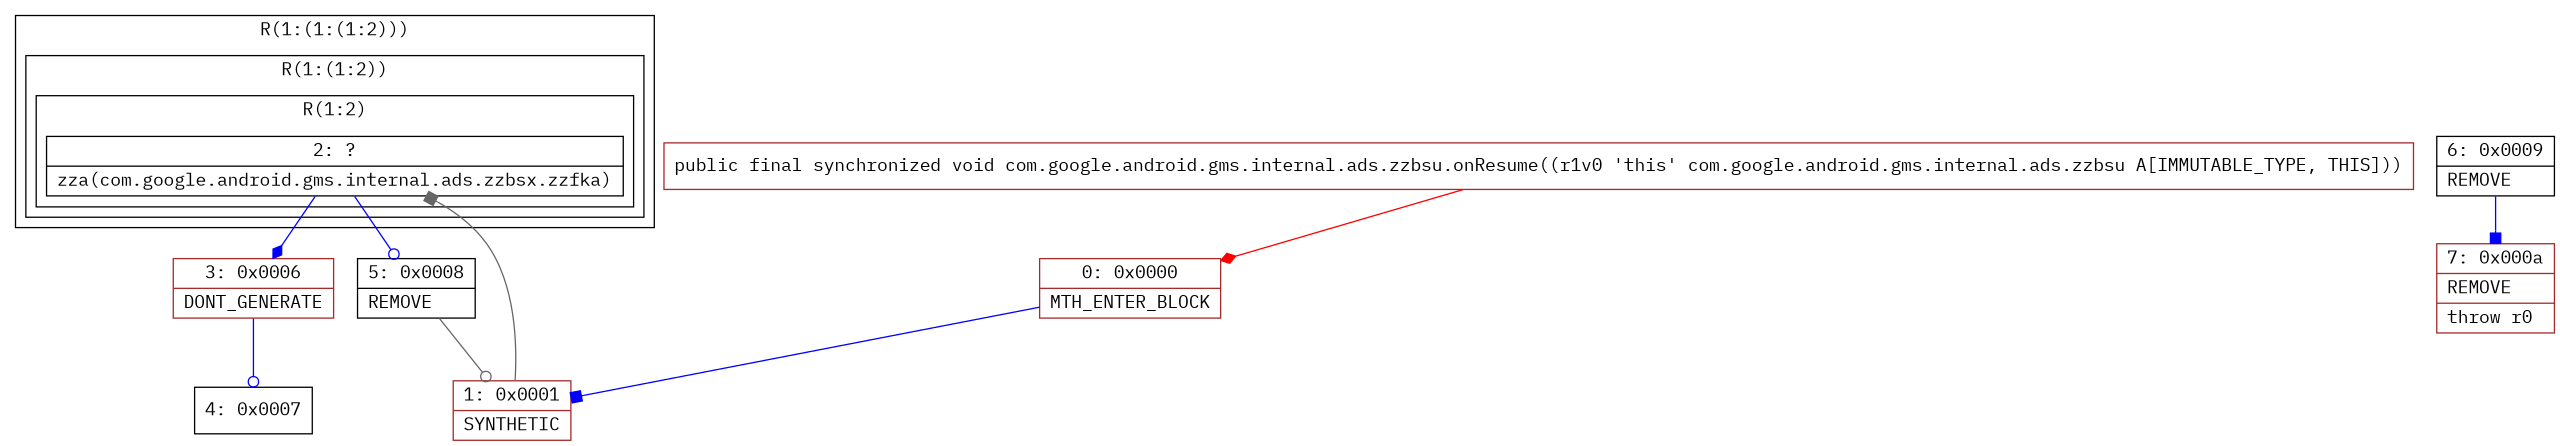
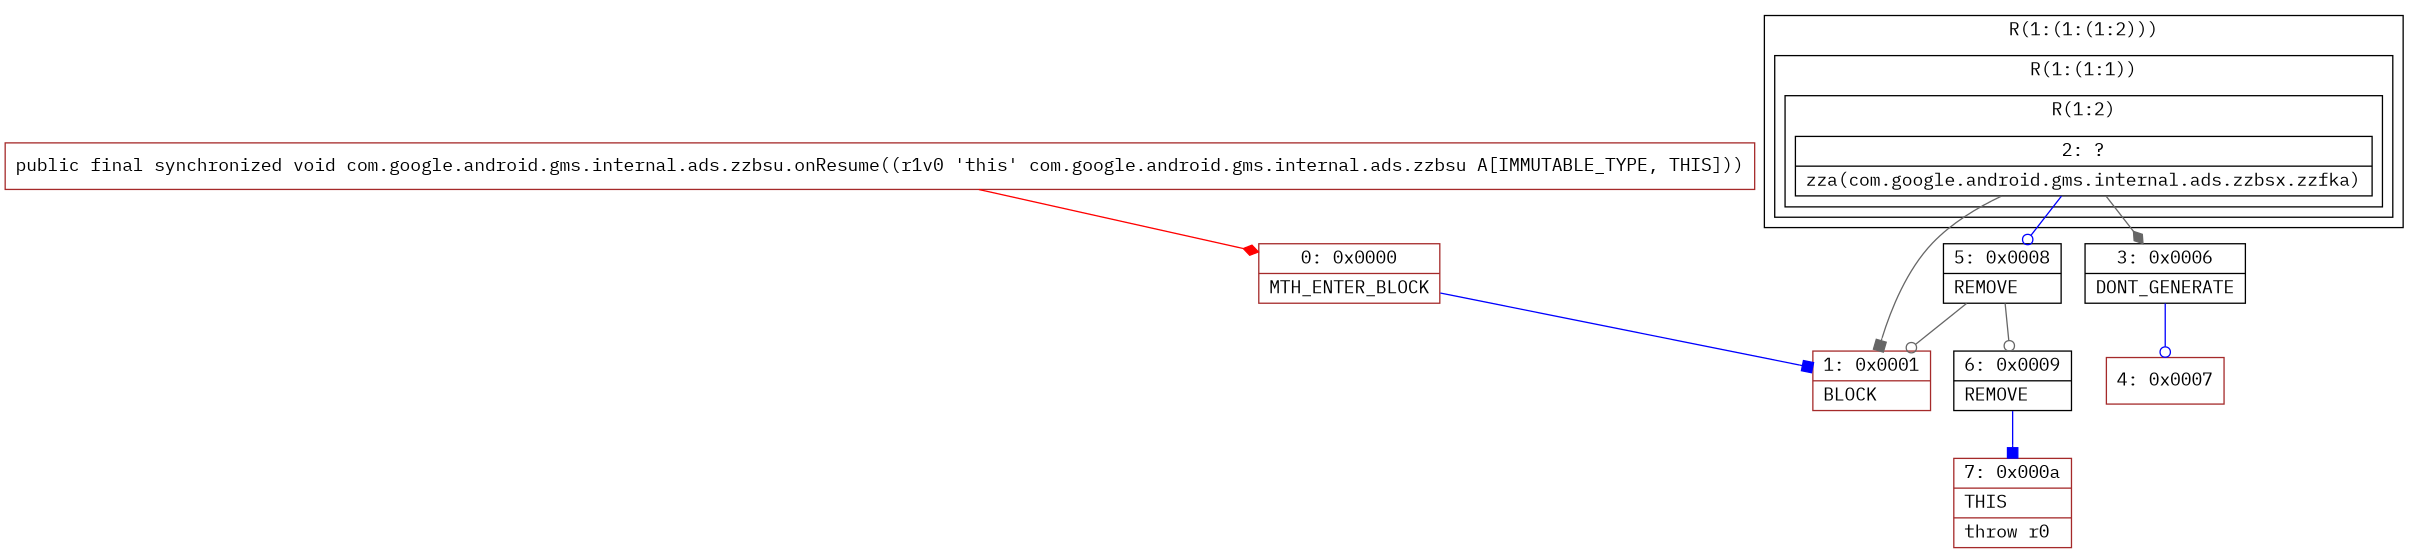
(335, 70) -> (2084, 70)
(299, 221) -> (2120, 214)
(504, 278) -> (1925, 252)
(253, 288) -> (2165, 273)
(2479, 288) -> (1986, 502)
none -> (2007, 322)
(253, 411) -> (2165, 381)
(512, 425) -> (1850, 395)
